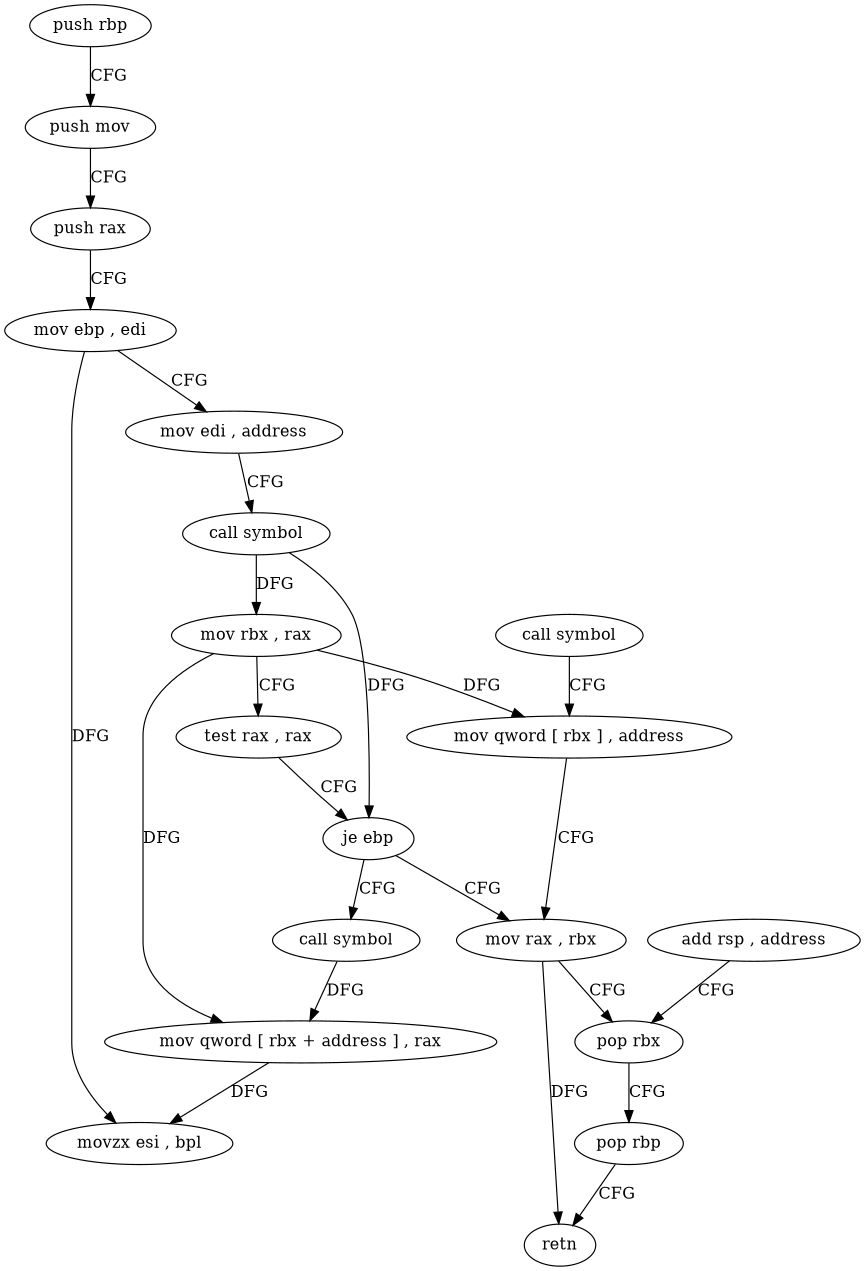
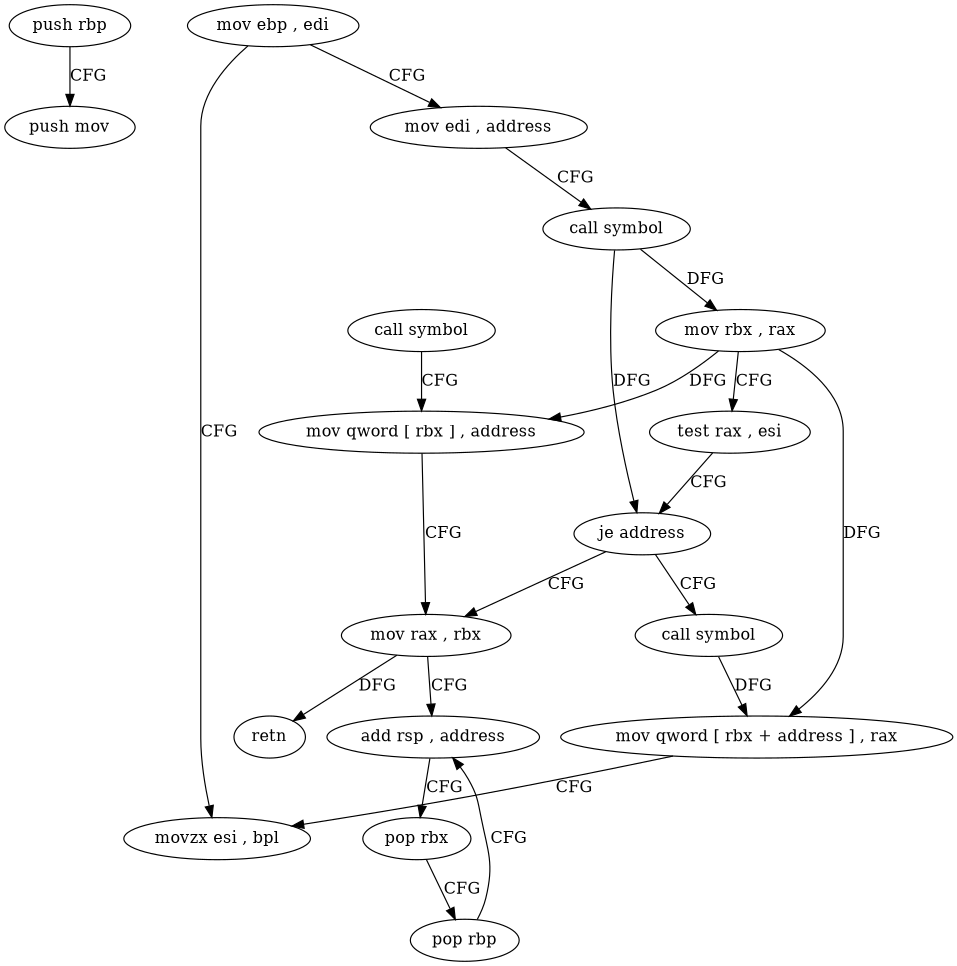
(90, 229) -> none
(91, 737) -> (219, 432)
(259, 737) -> (730, 432)
(368, 839) -> (642, 534)
(581, 987) -> (429, 680)
(250, 1093) -> (575, 788)
(597, 1190) -> (486, 842)
